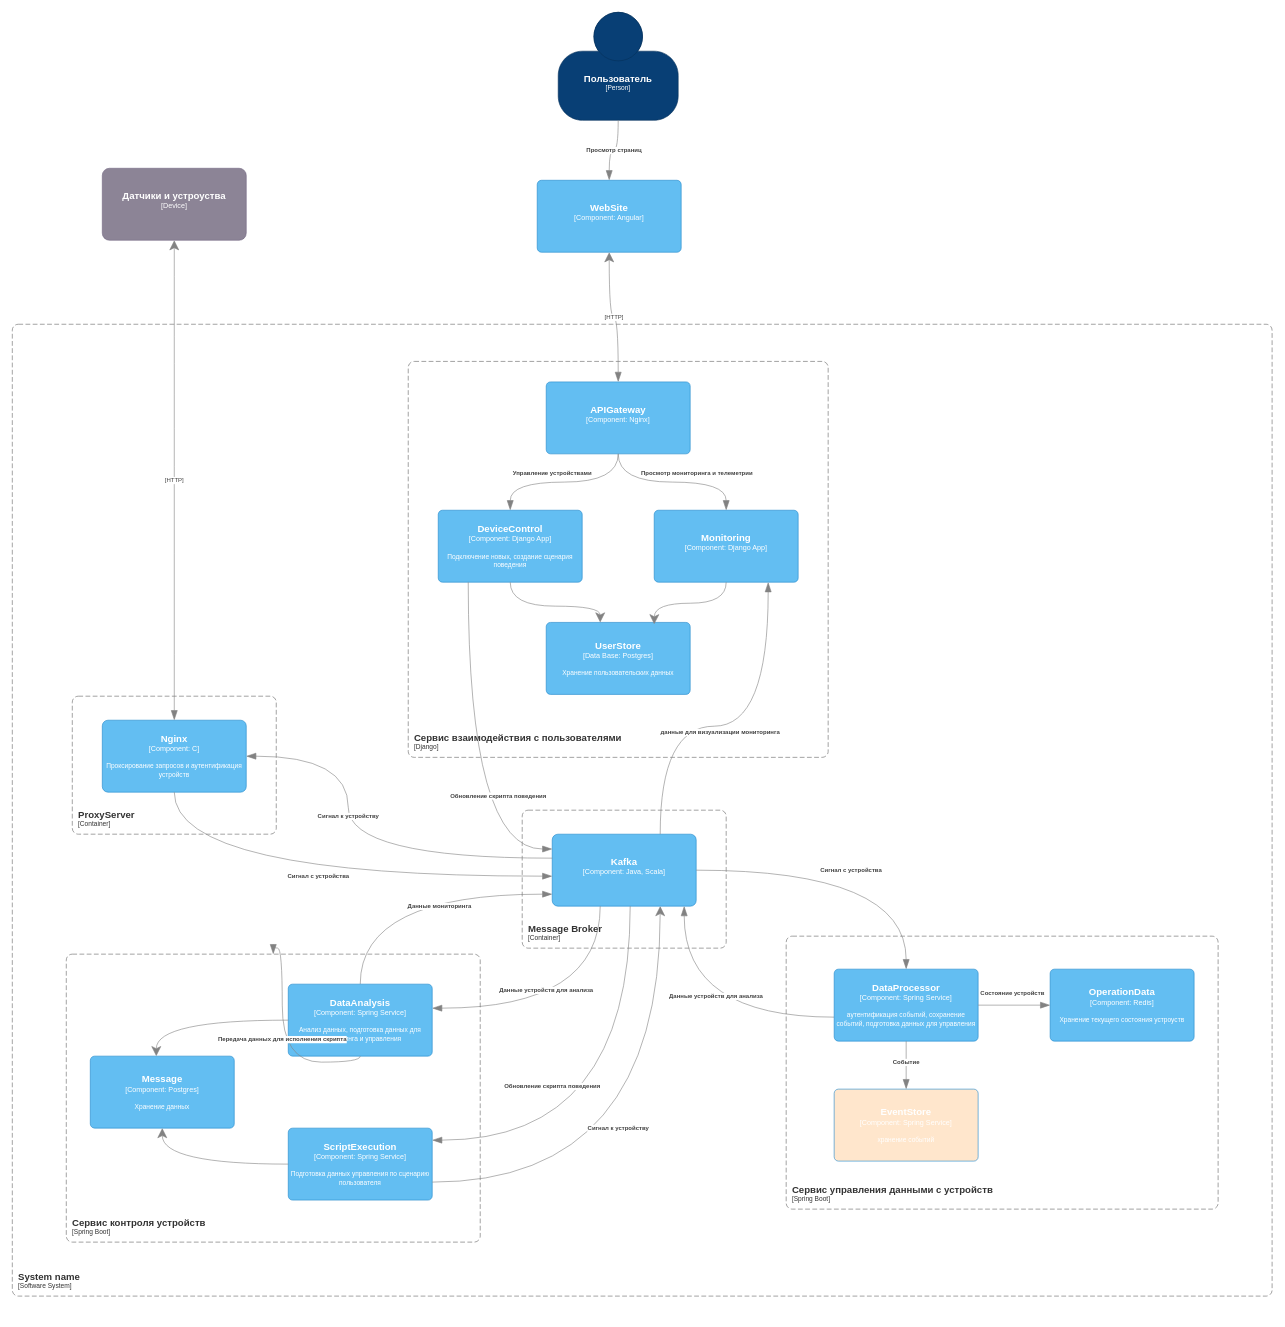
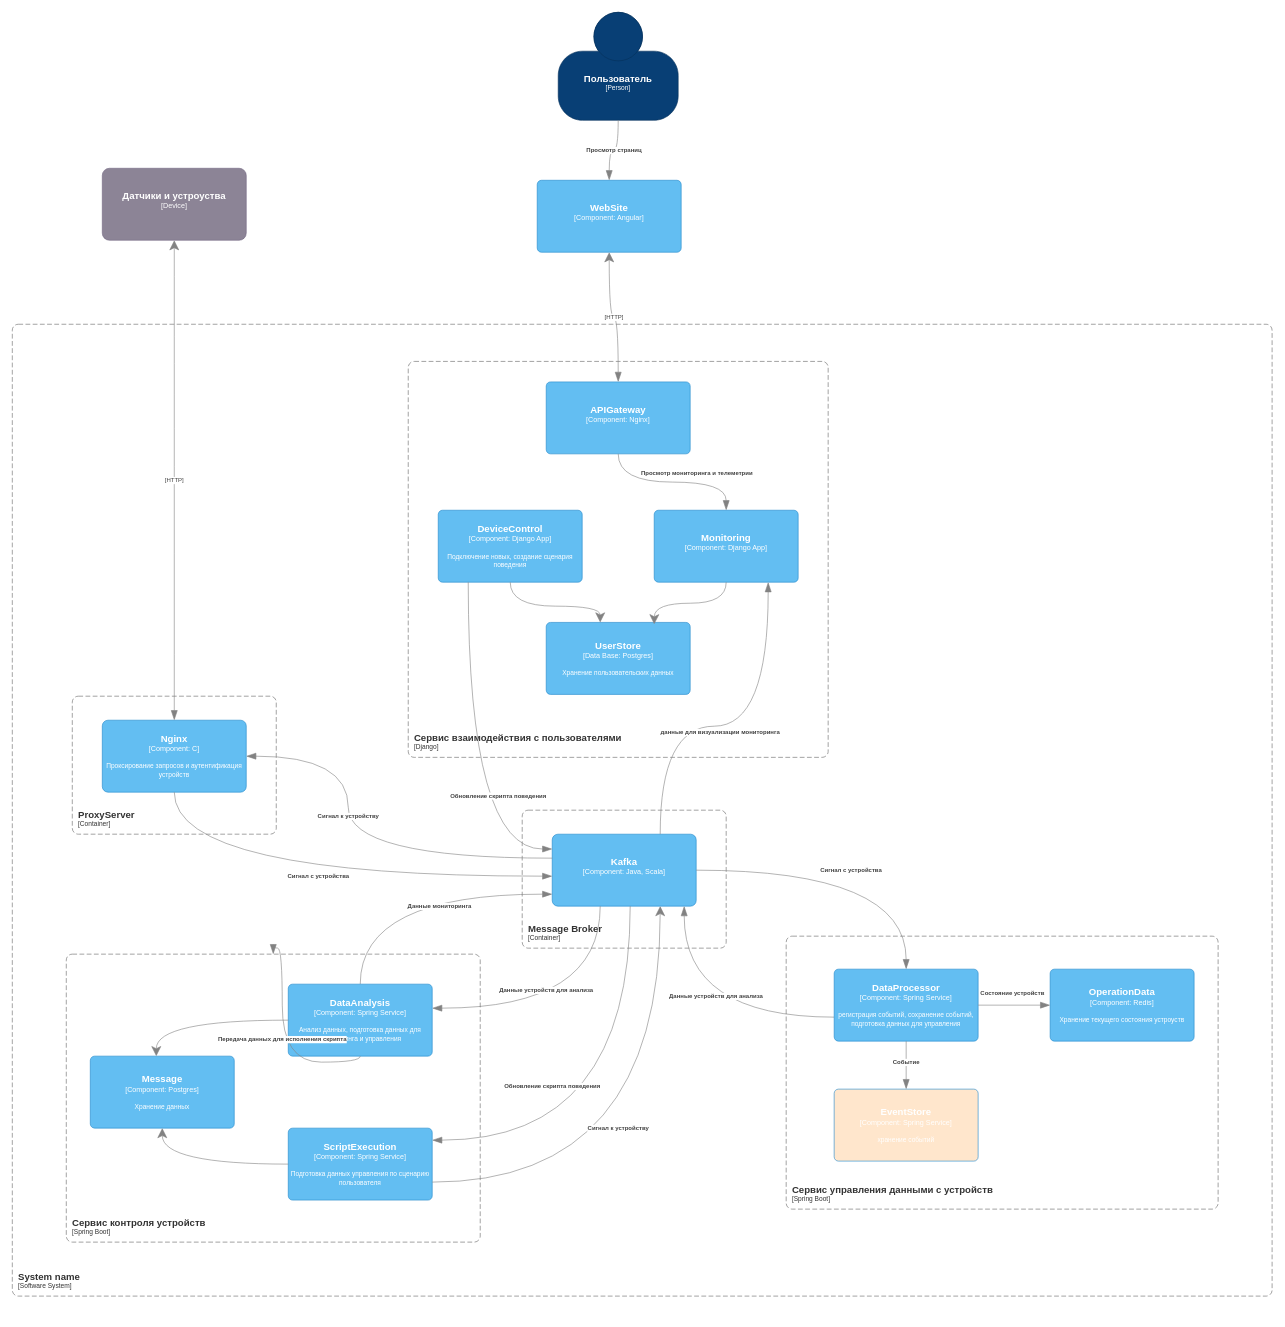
(599, 478) -> none
(906, 1005) -> (906, 1005)
